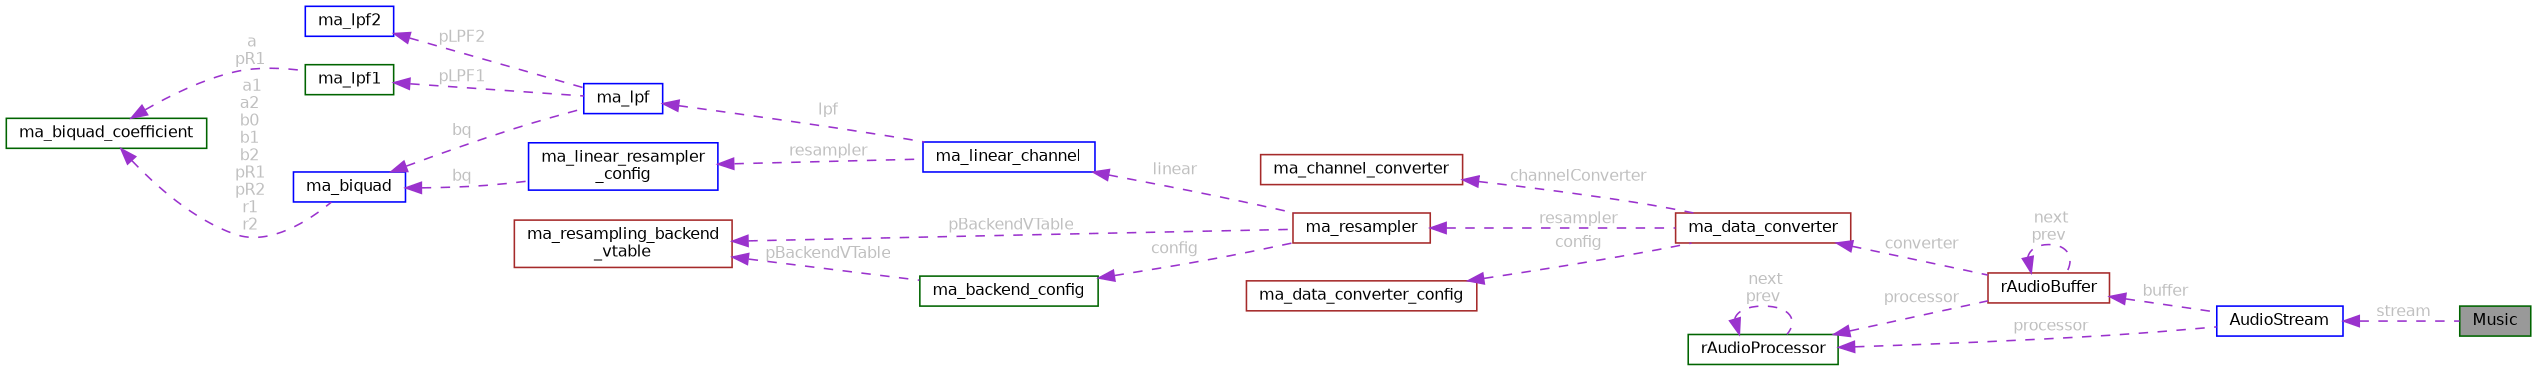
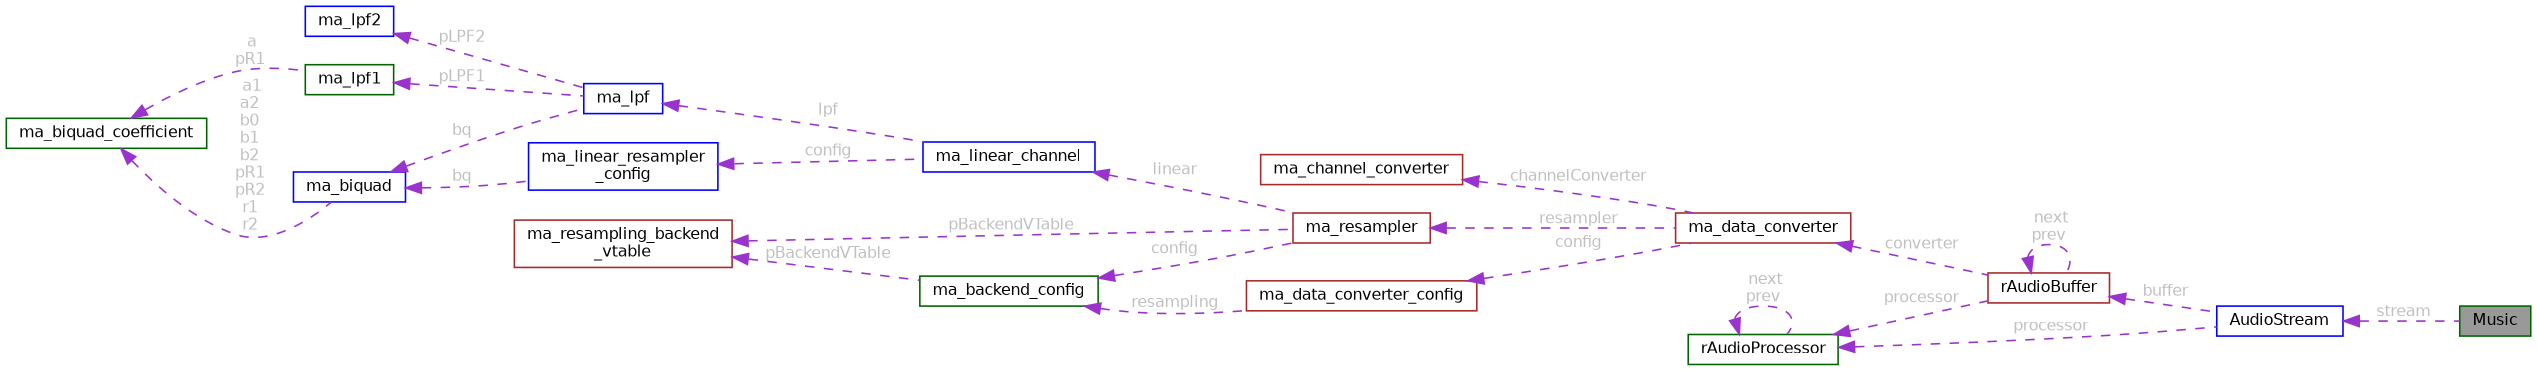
(826, 151) -> (826, 151)
none -> (1173, 314)
